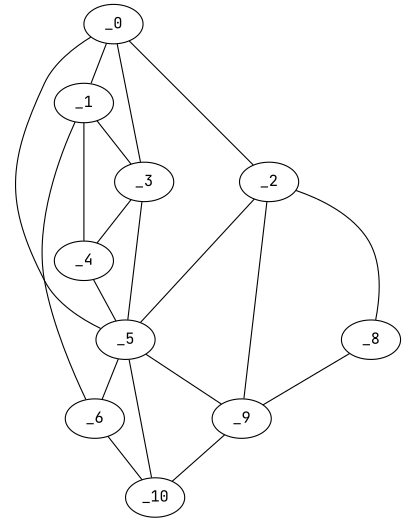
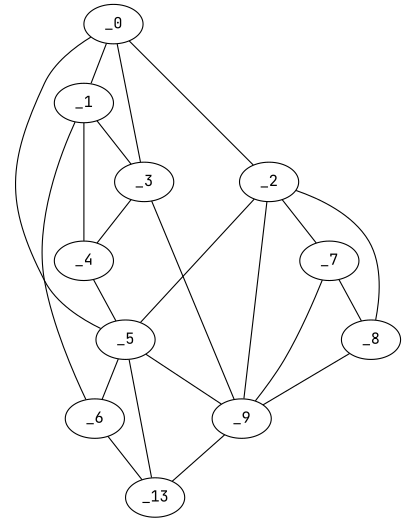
(135, 261) -> (193, 300)
none -> (329, 261)
(155, 498) -> (155, 498)
